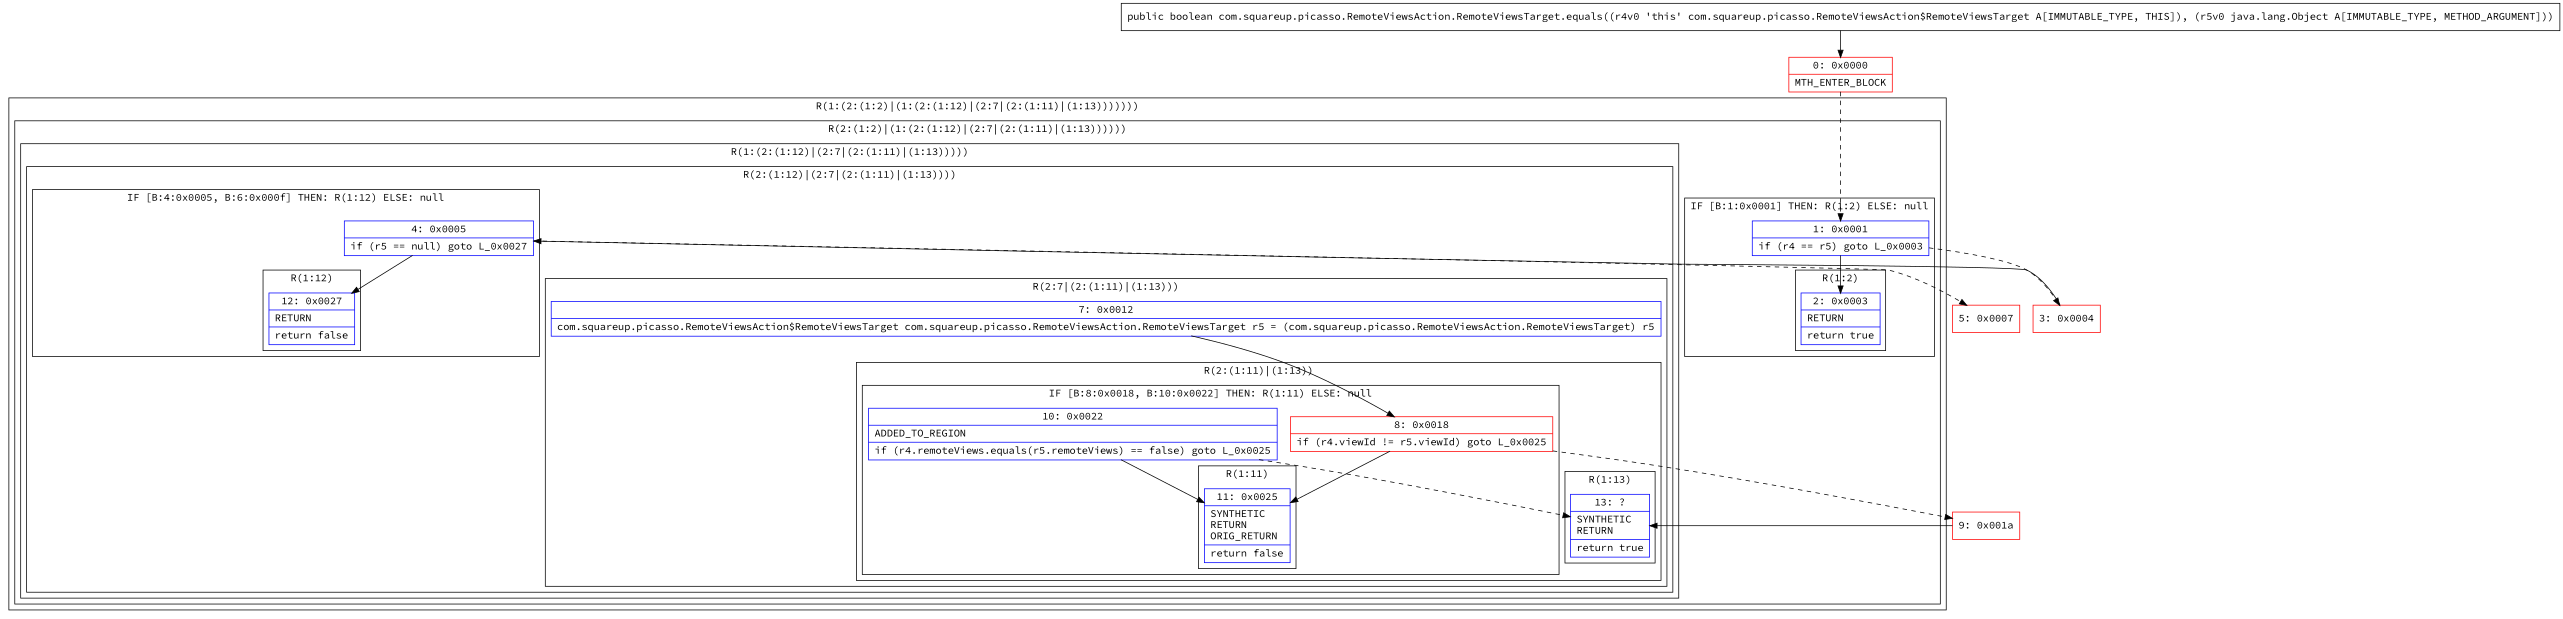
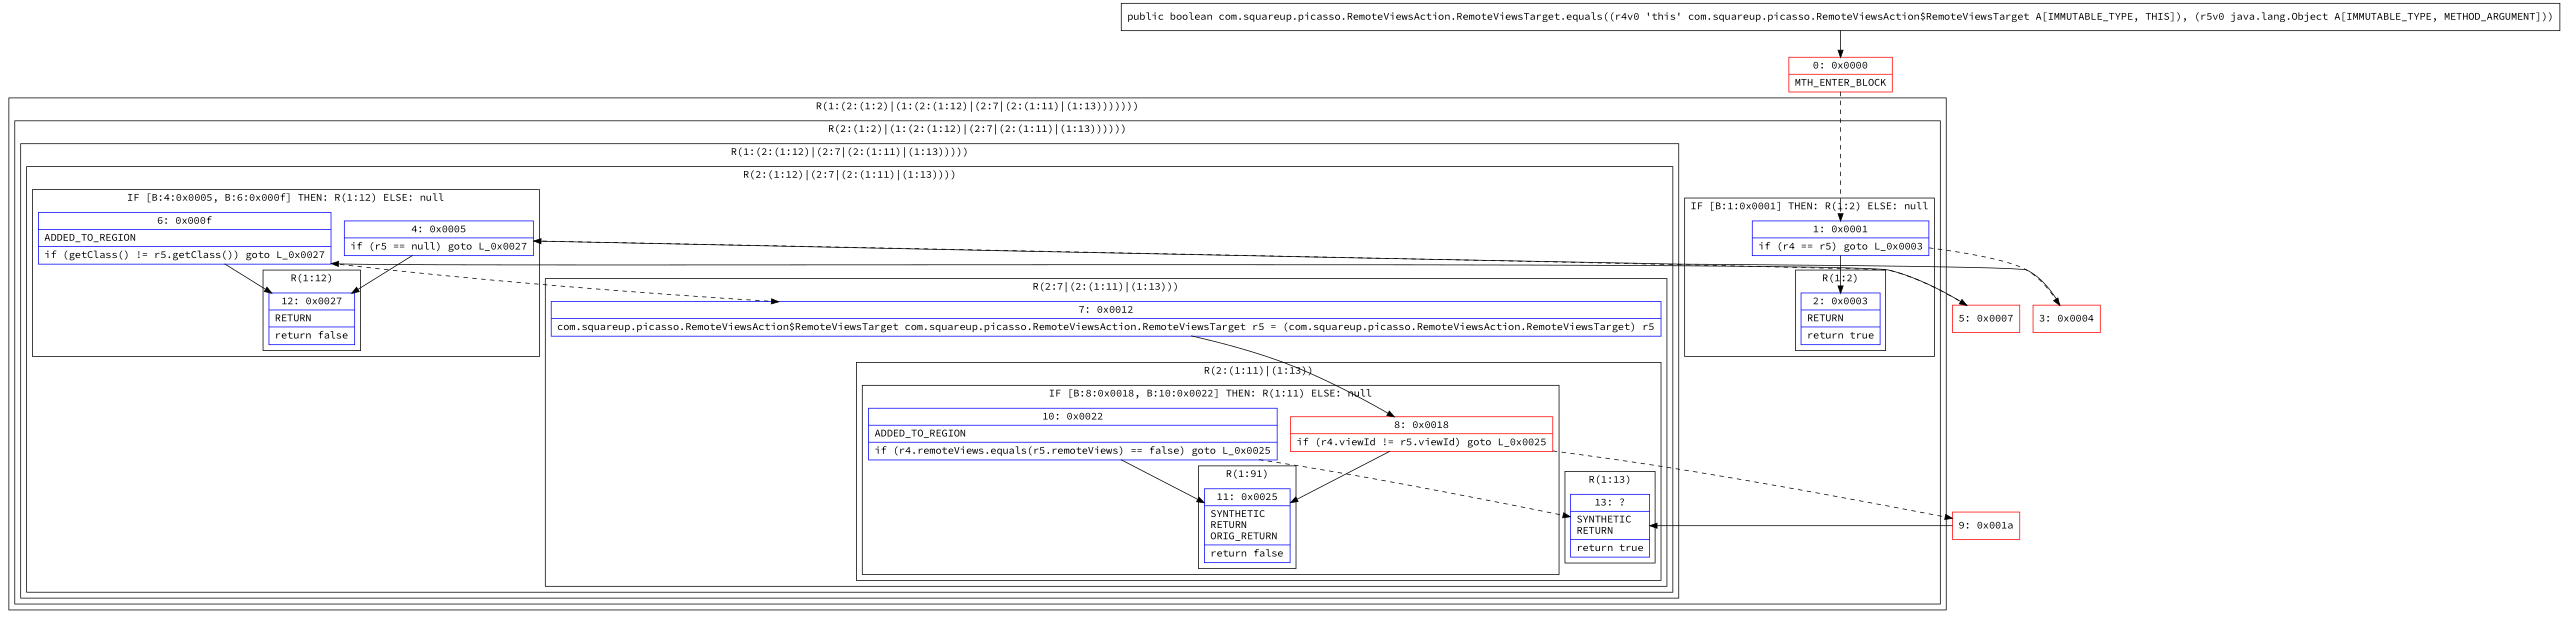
none -> (185, 238)
(1247, 474) -> (1247, 474)
